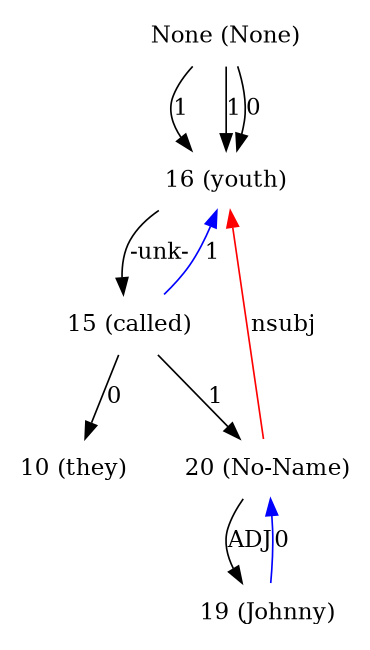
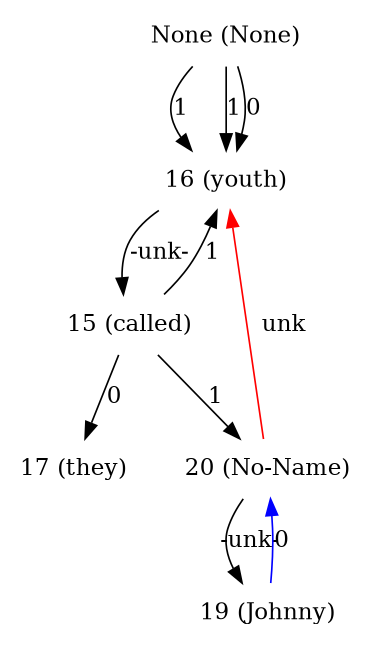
(191, 263) -> (191, 263)
(284, 325) -> (284, 325)
(74, 469) -> (74, 469)
(250, 541) -> (250, 541)
